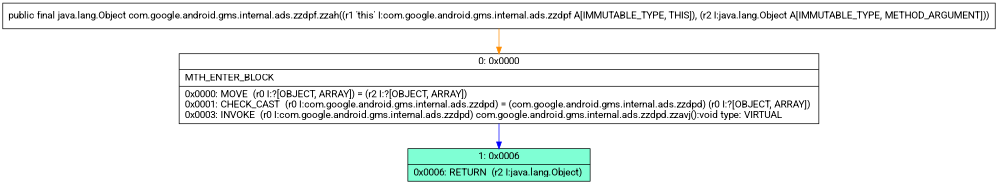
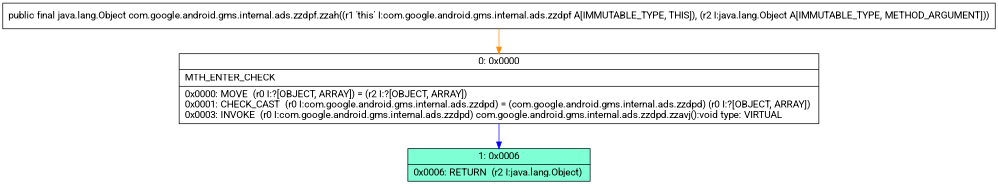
(230, 78) -> (230, 78)
